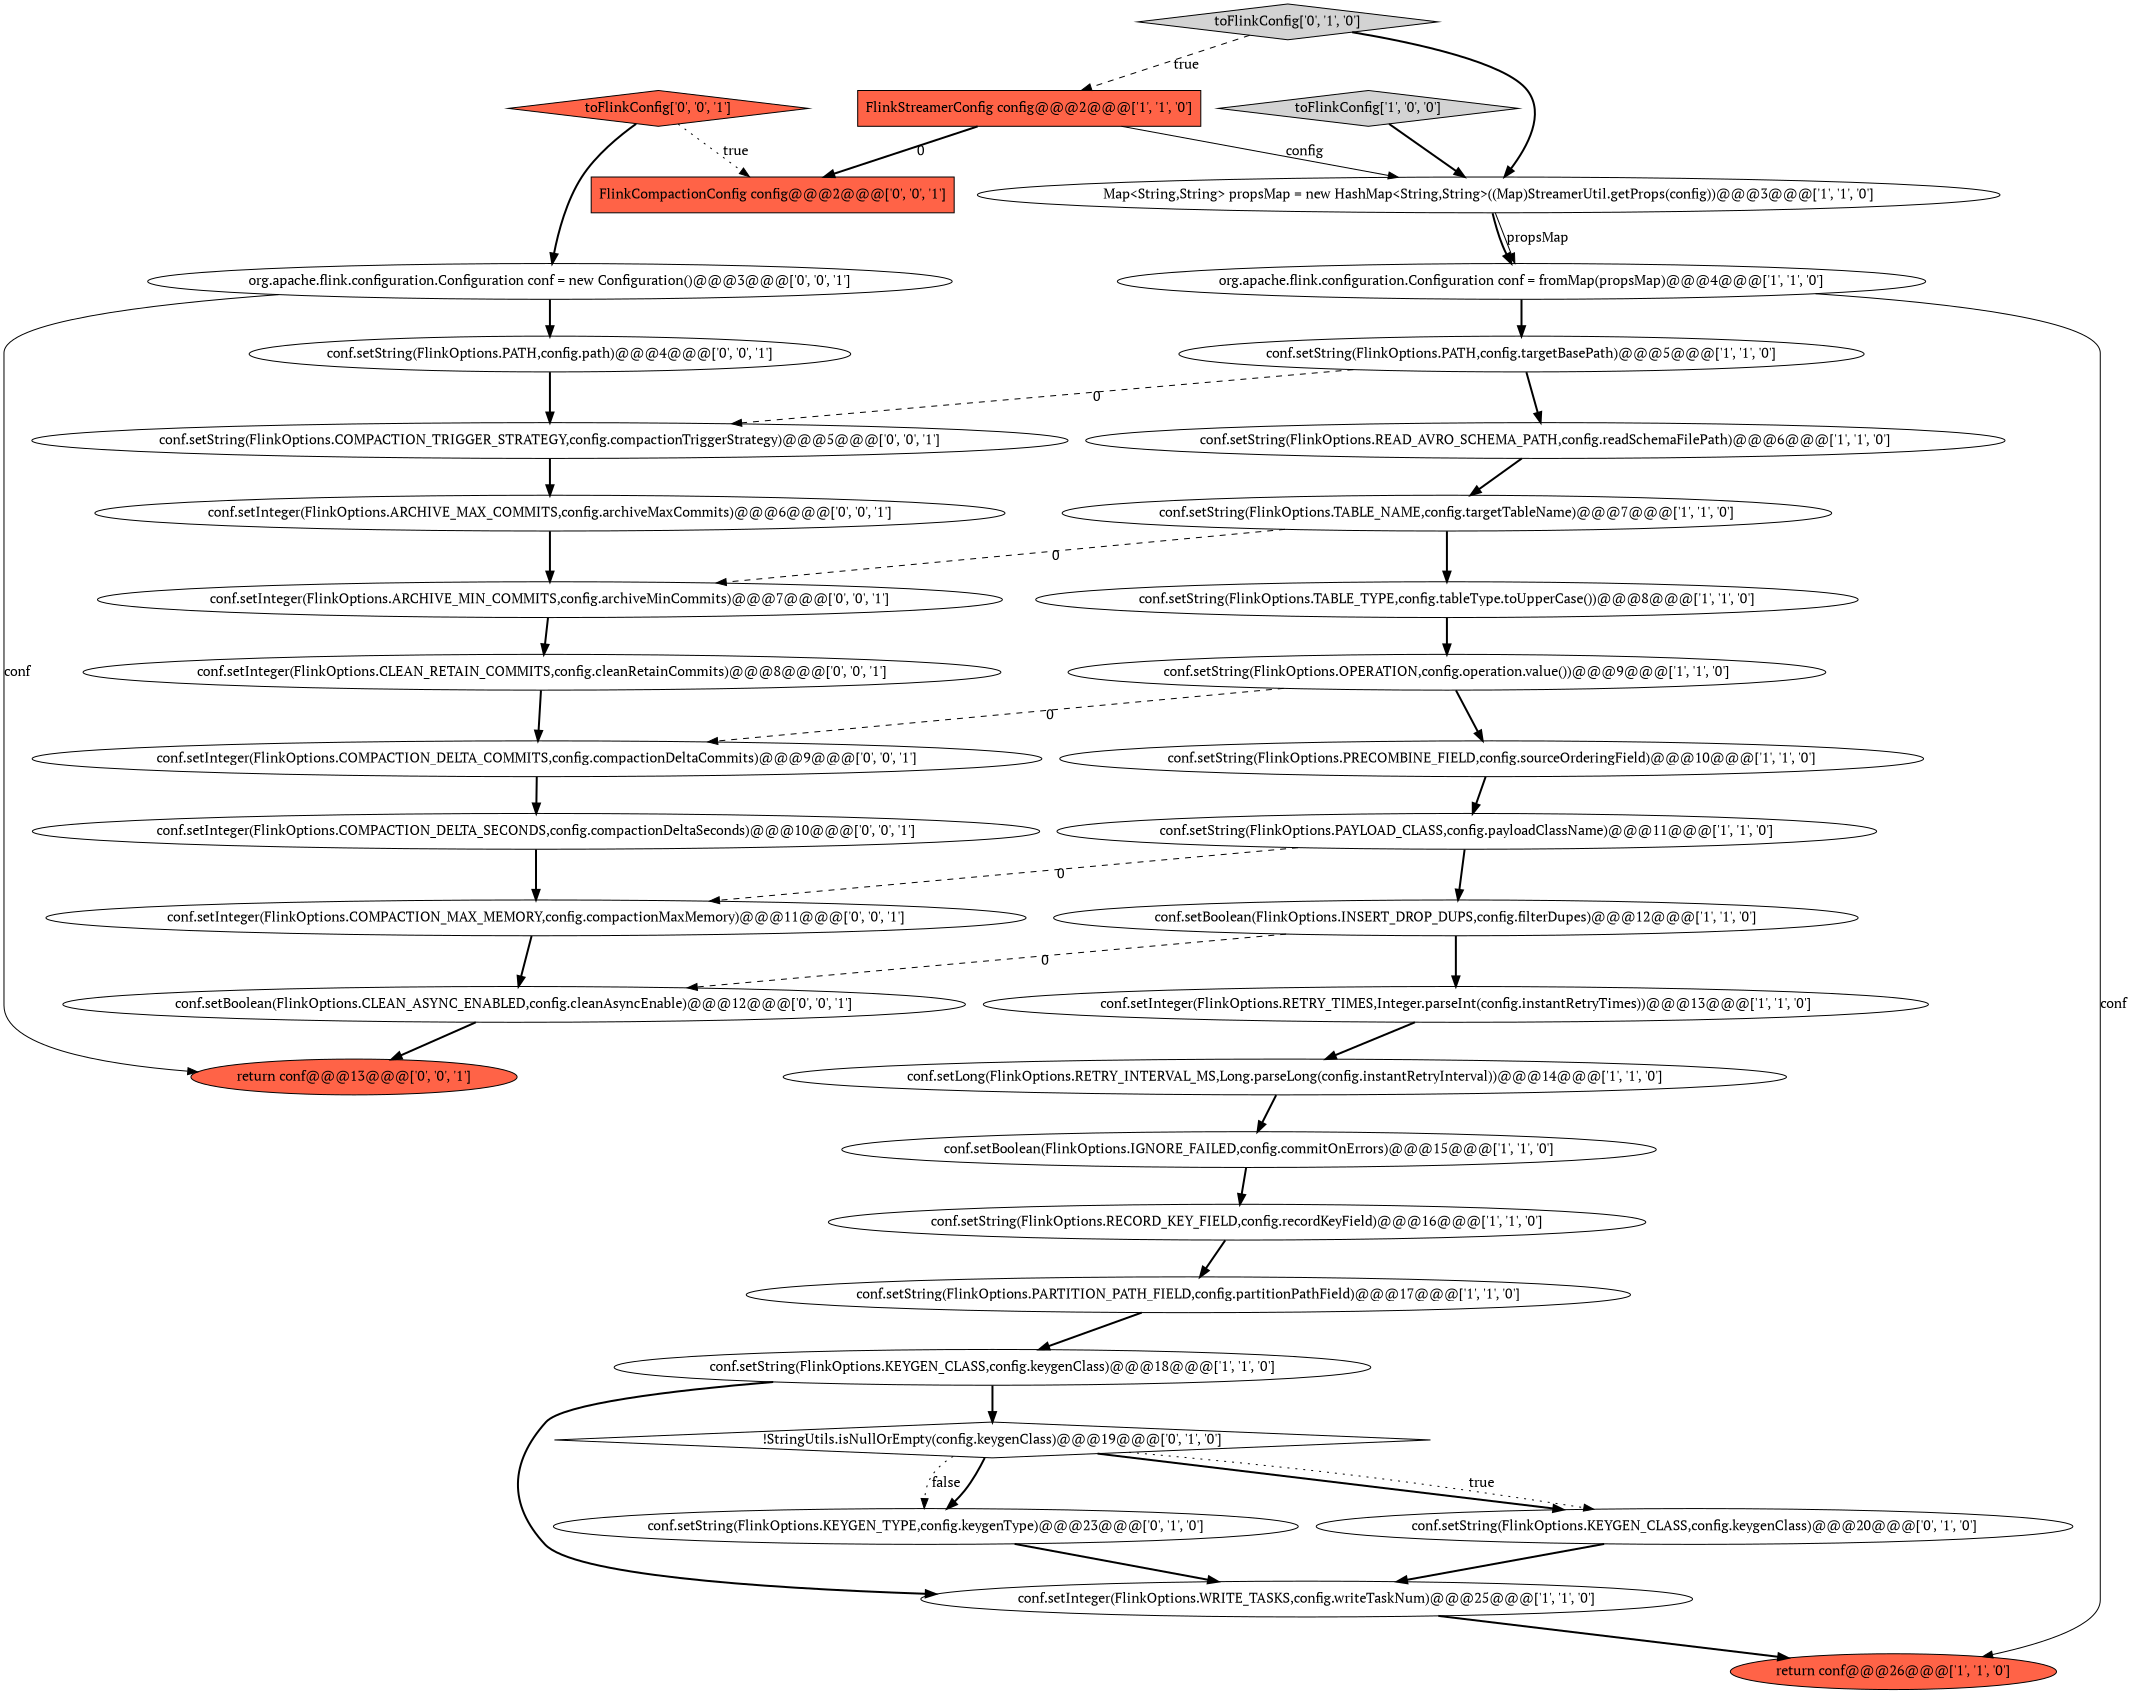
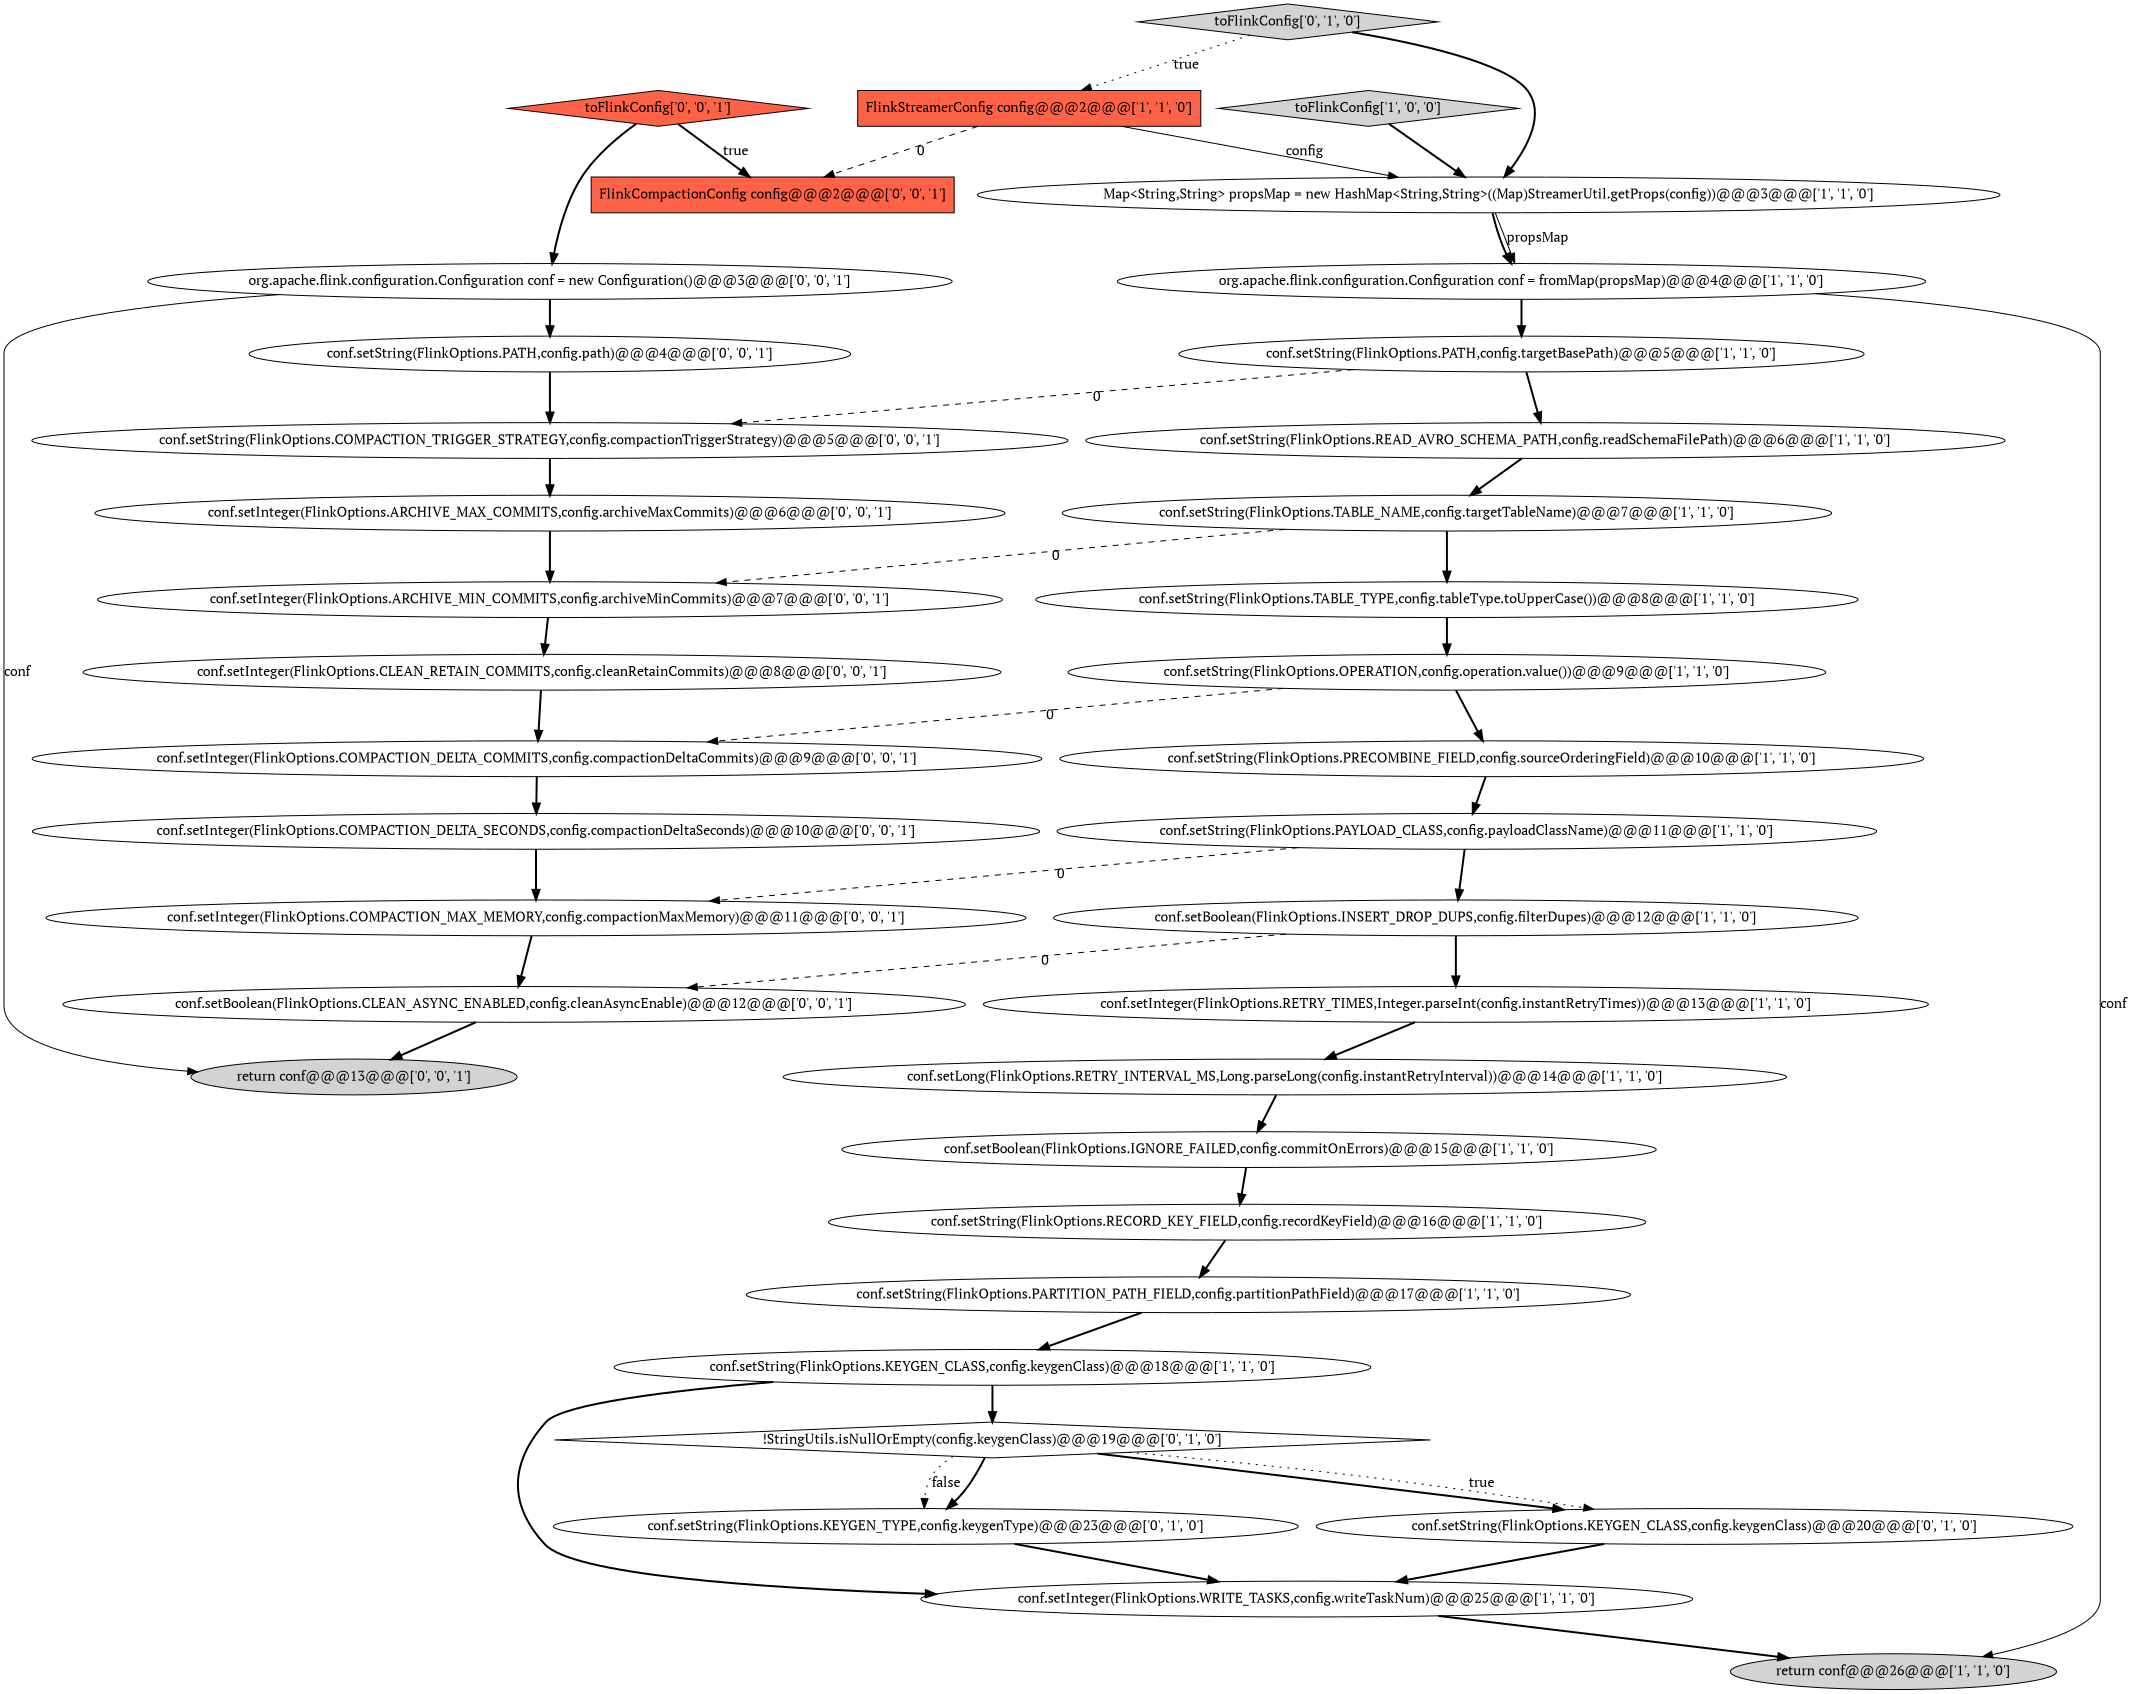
(1170, 61) -> (1170, 61)
(710, 147) -> (710, 147)
(906, 150) -> (906, 150)
(354, 1077) -> (354, 1077)
(1893, 1672) -> (1893, 1672)
